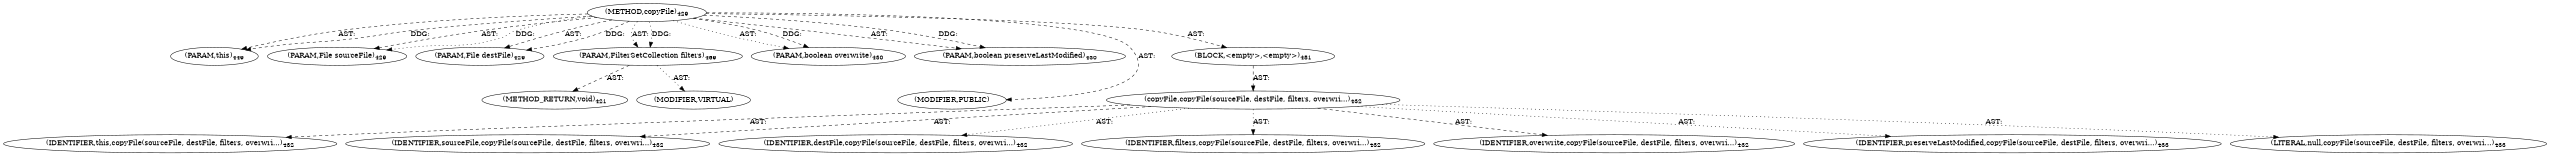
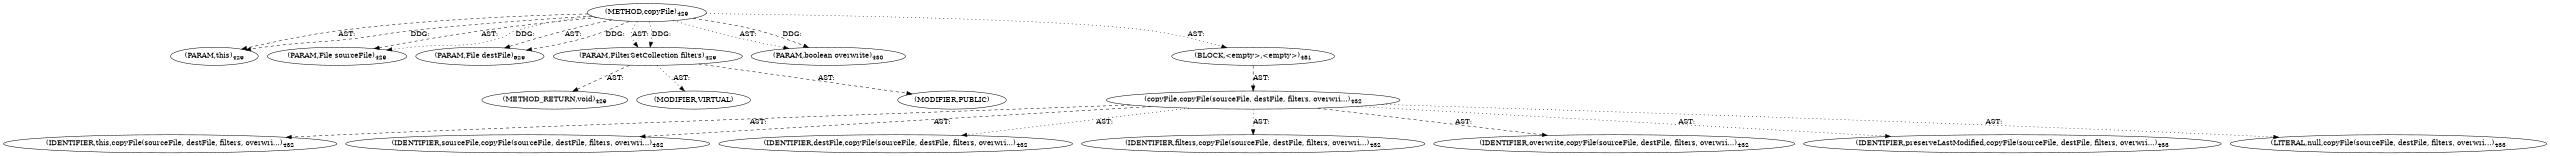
(1043, 22) -> (965, 19)
(1042, 26) -> (803, 79)
(238, 56) -> (238, 56)
(519, 56) -> (519, 56)
(711, 56) -> (711, 56)
(1020, 56) -> none
(601, 99) -> (601, 99)
